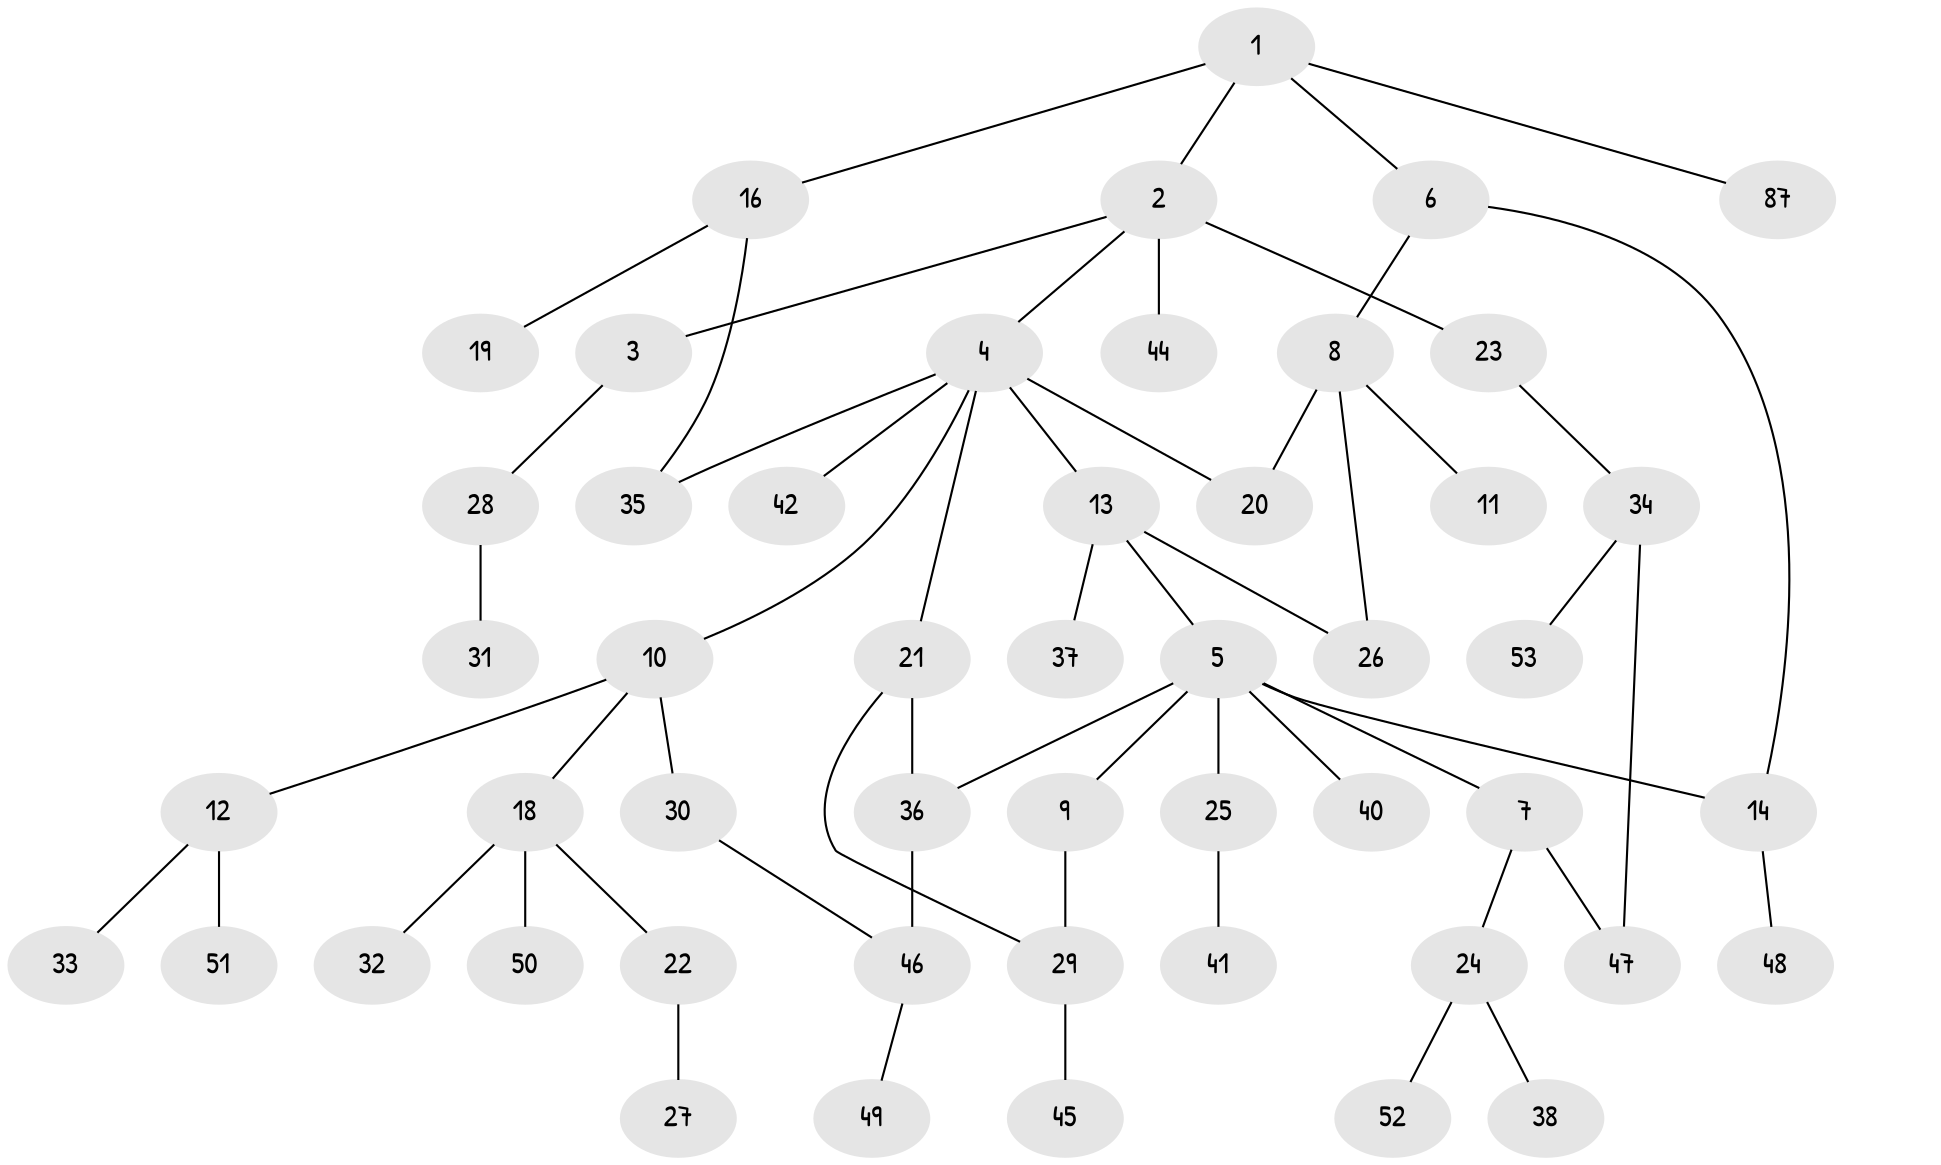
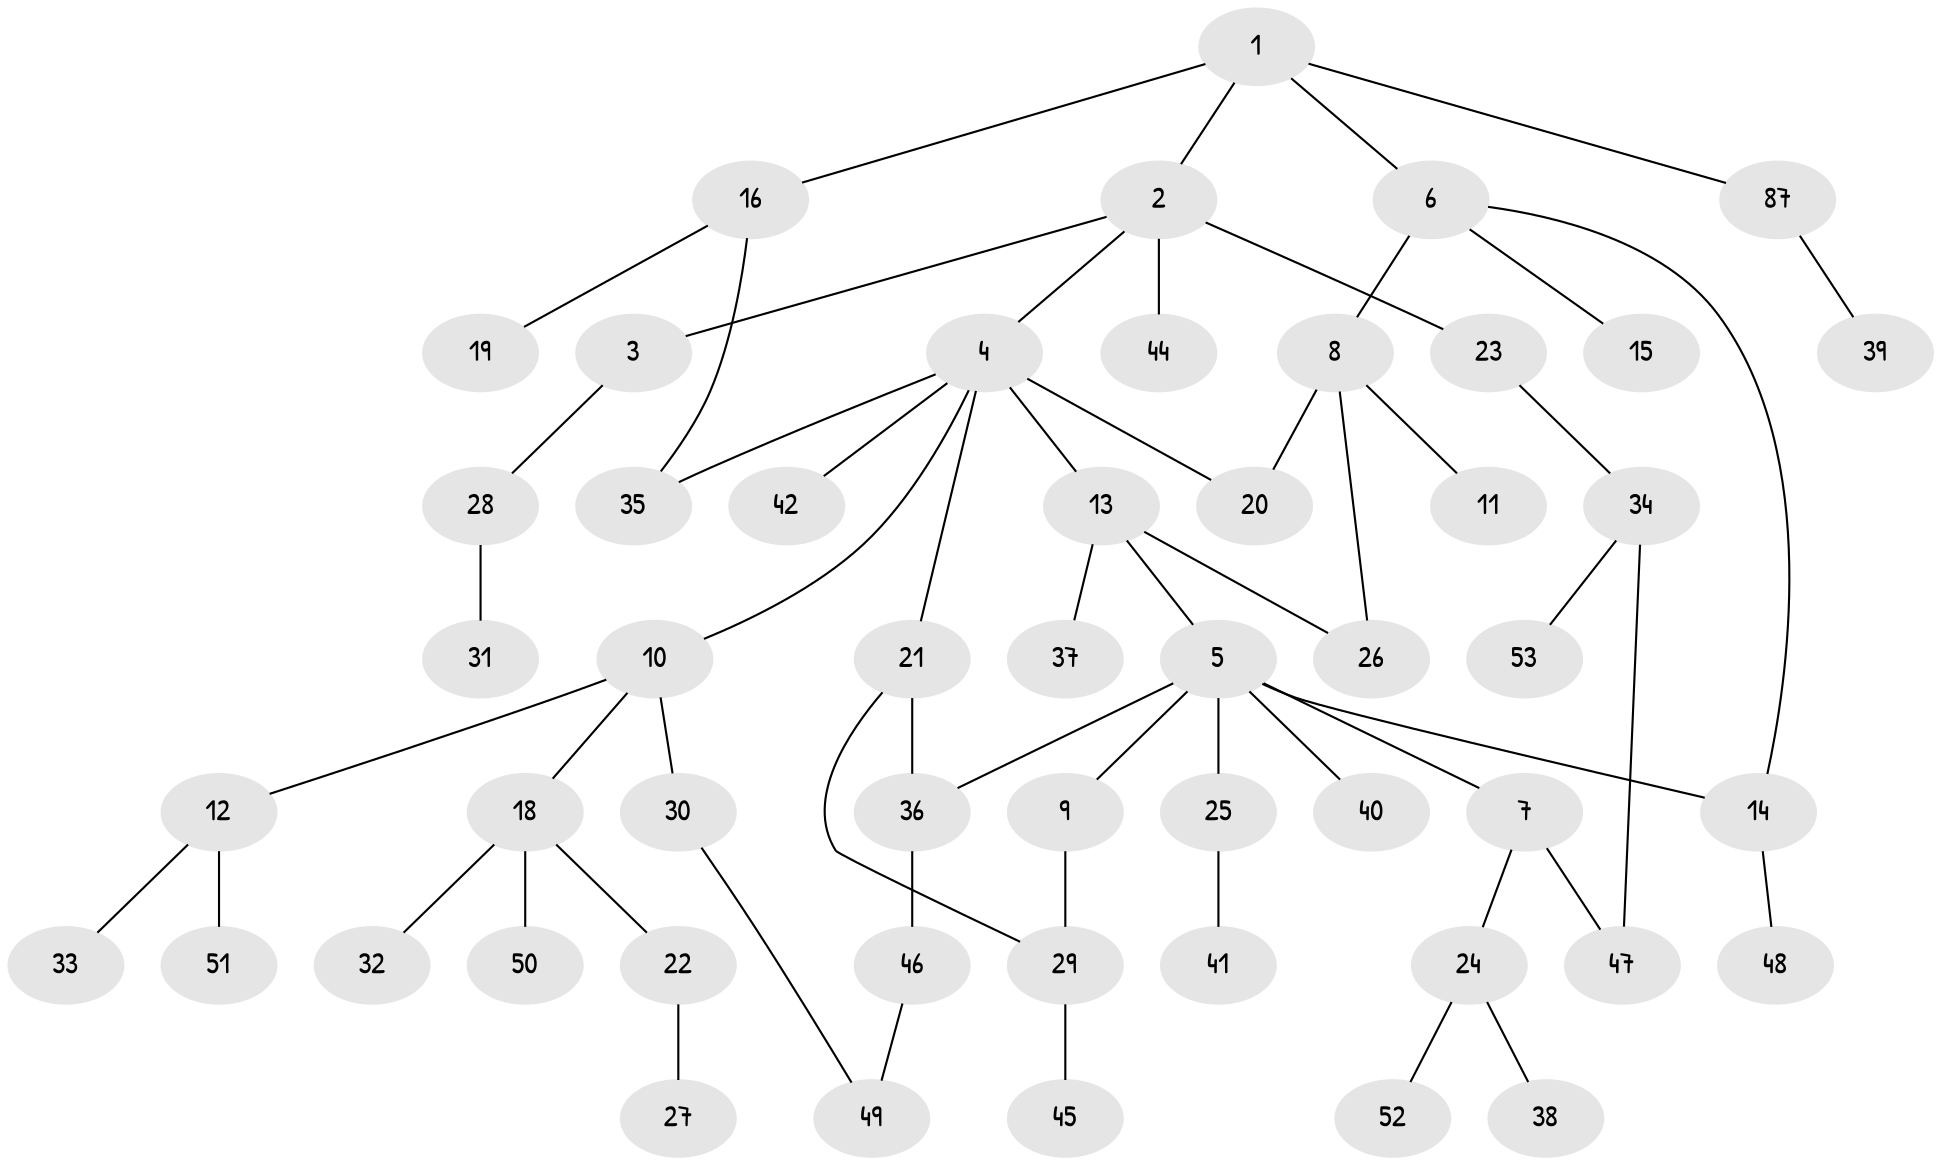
none -> (1642, 353)
none -> (1875, 353)
(796, 889) -> (778, 964)
